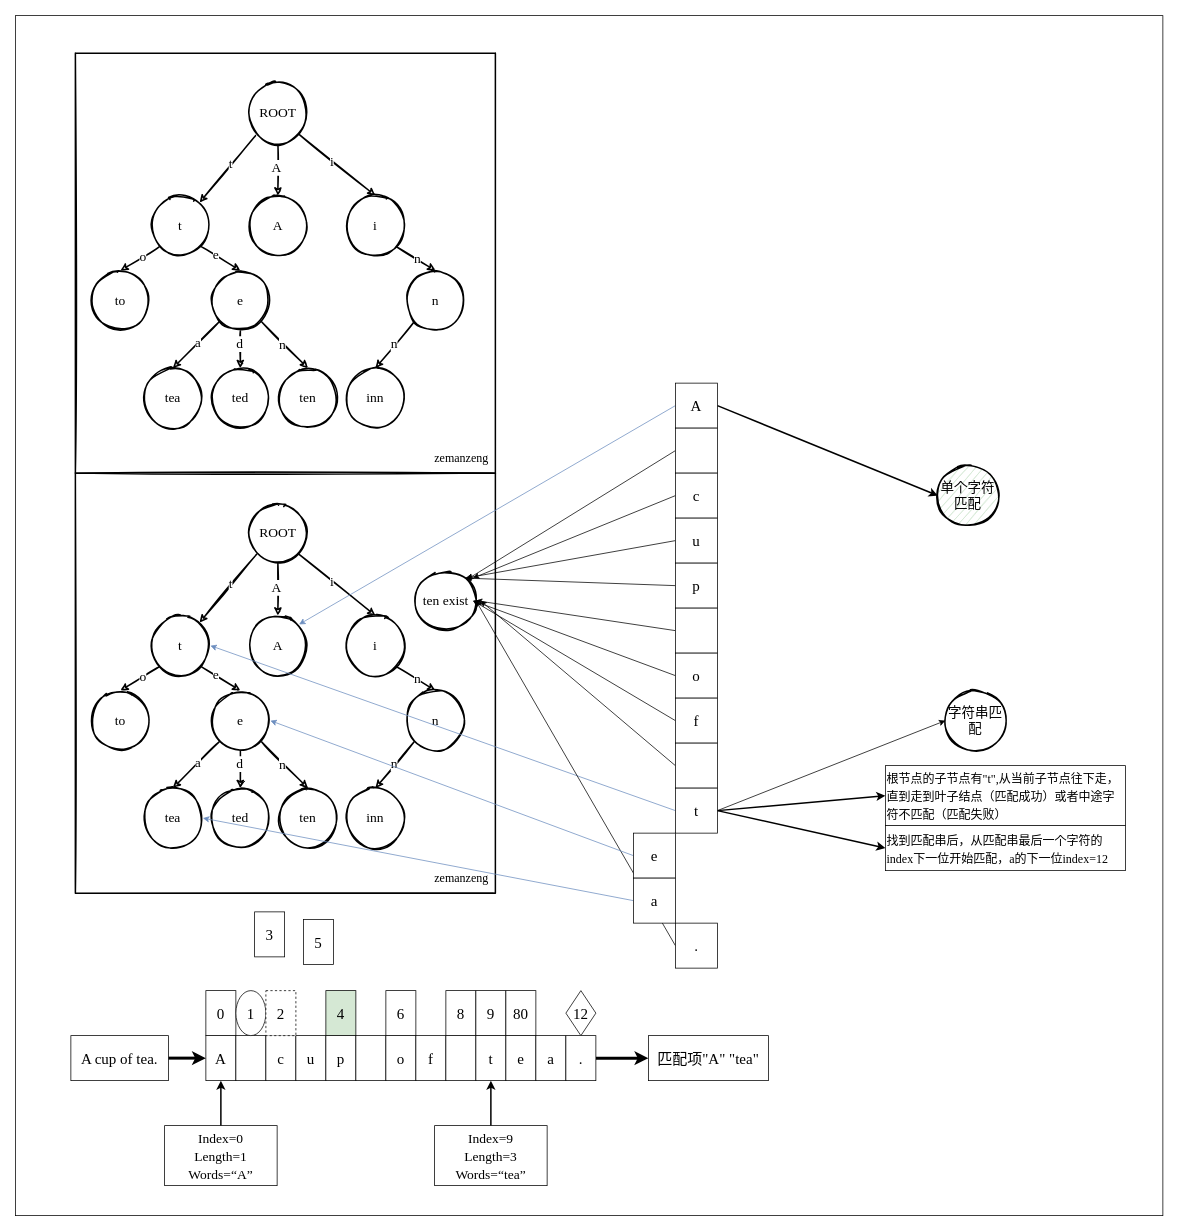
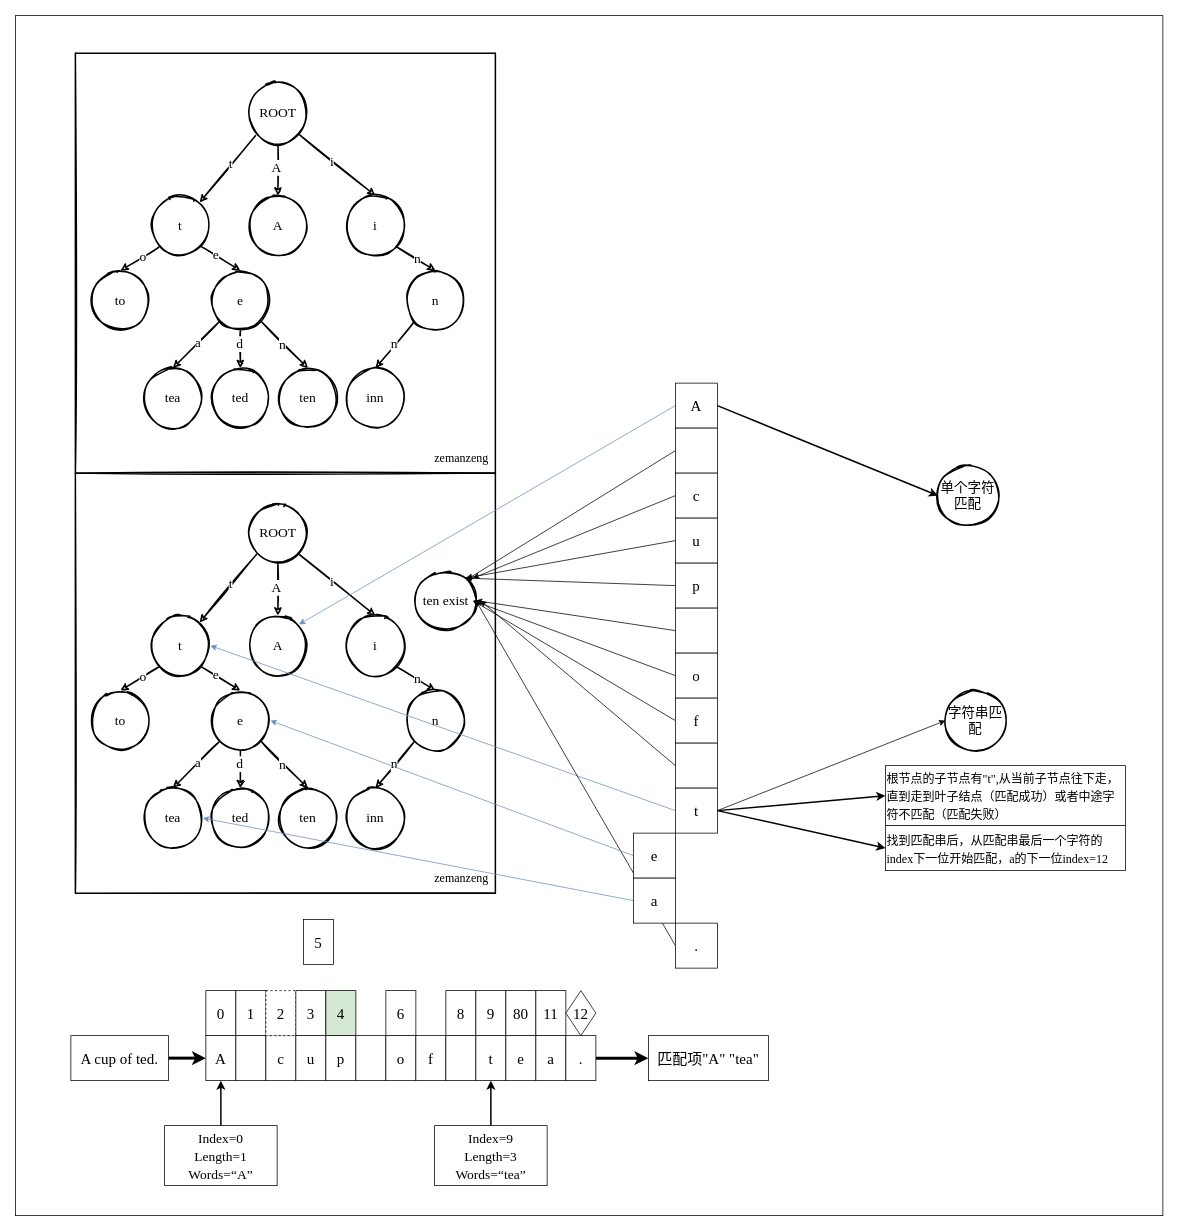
(968, 495) -> (968, 495)
(270, 934) -> (311, 1013)
(251, 1013) -> (251, 1013)
none -> (551, 1013)
(120, 1058) -> (120, 1058)
